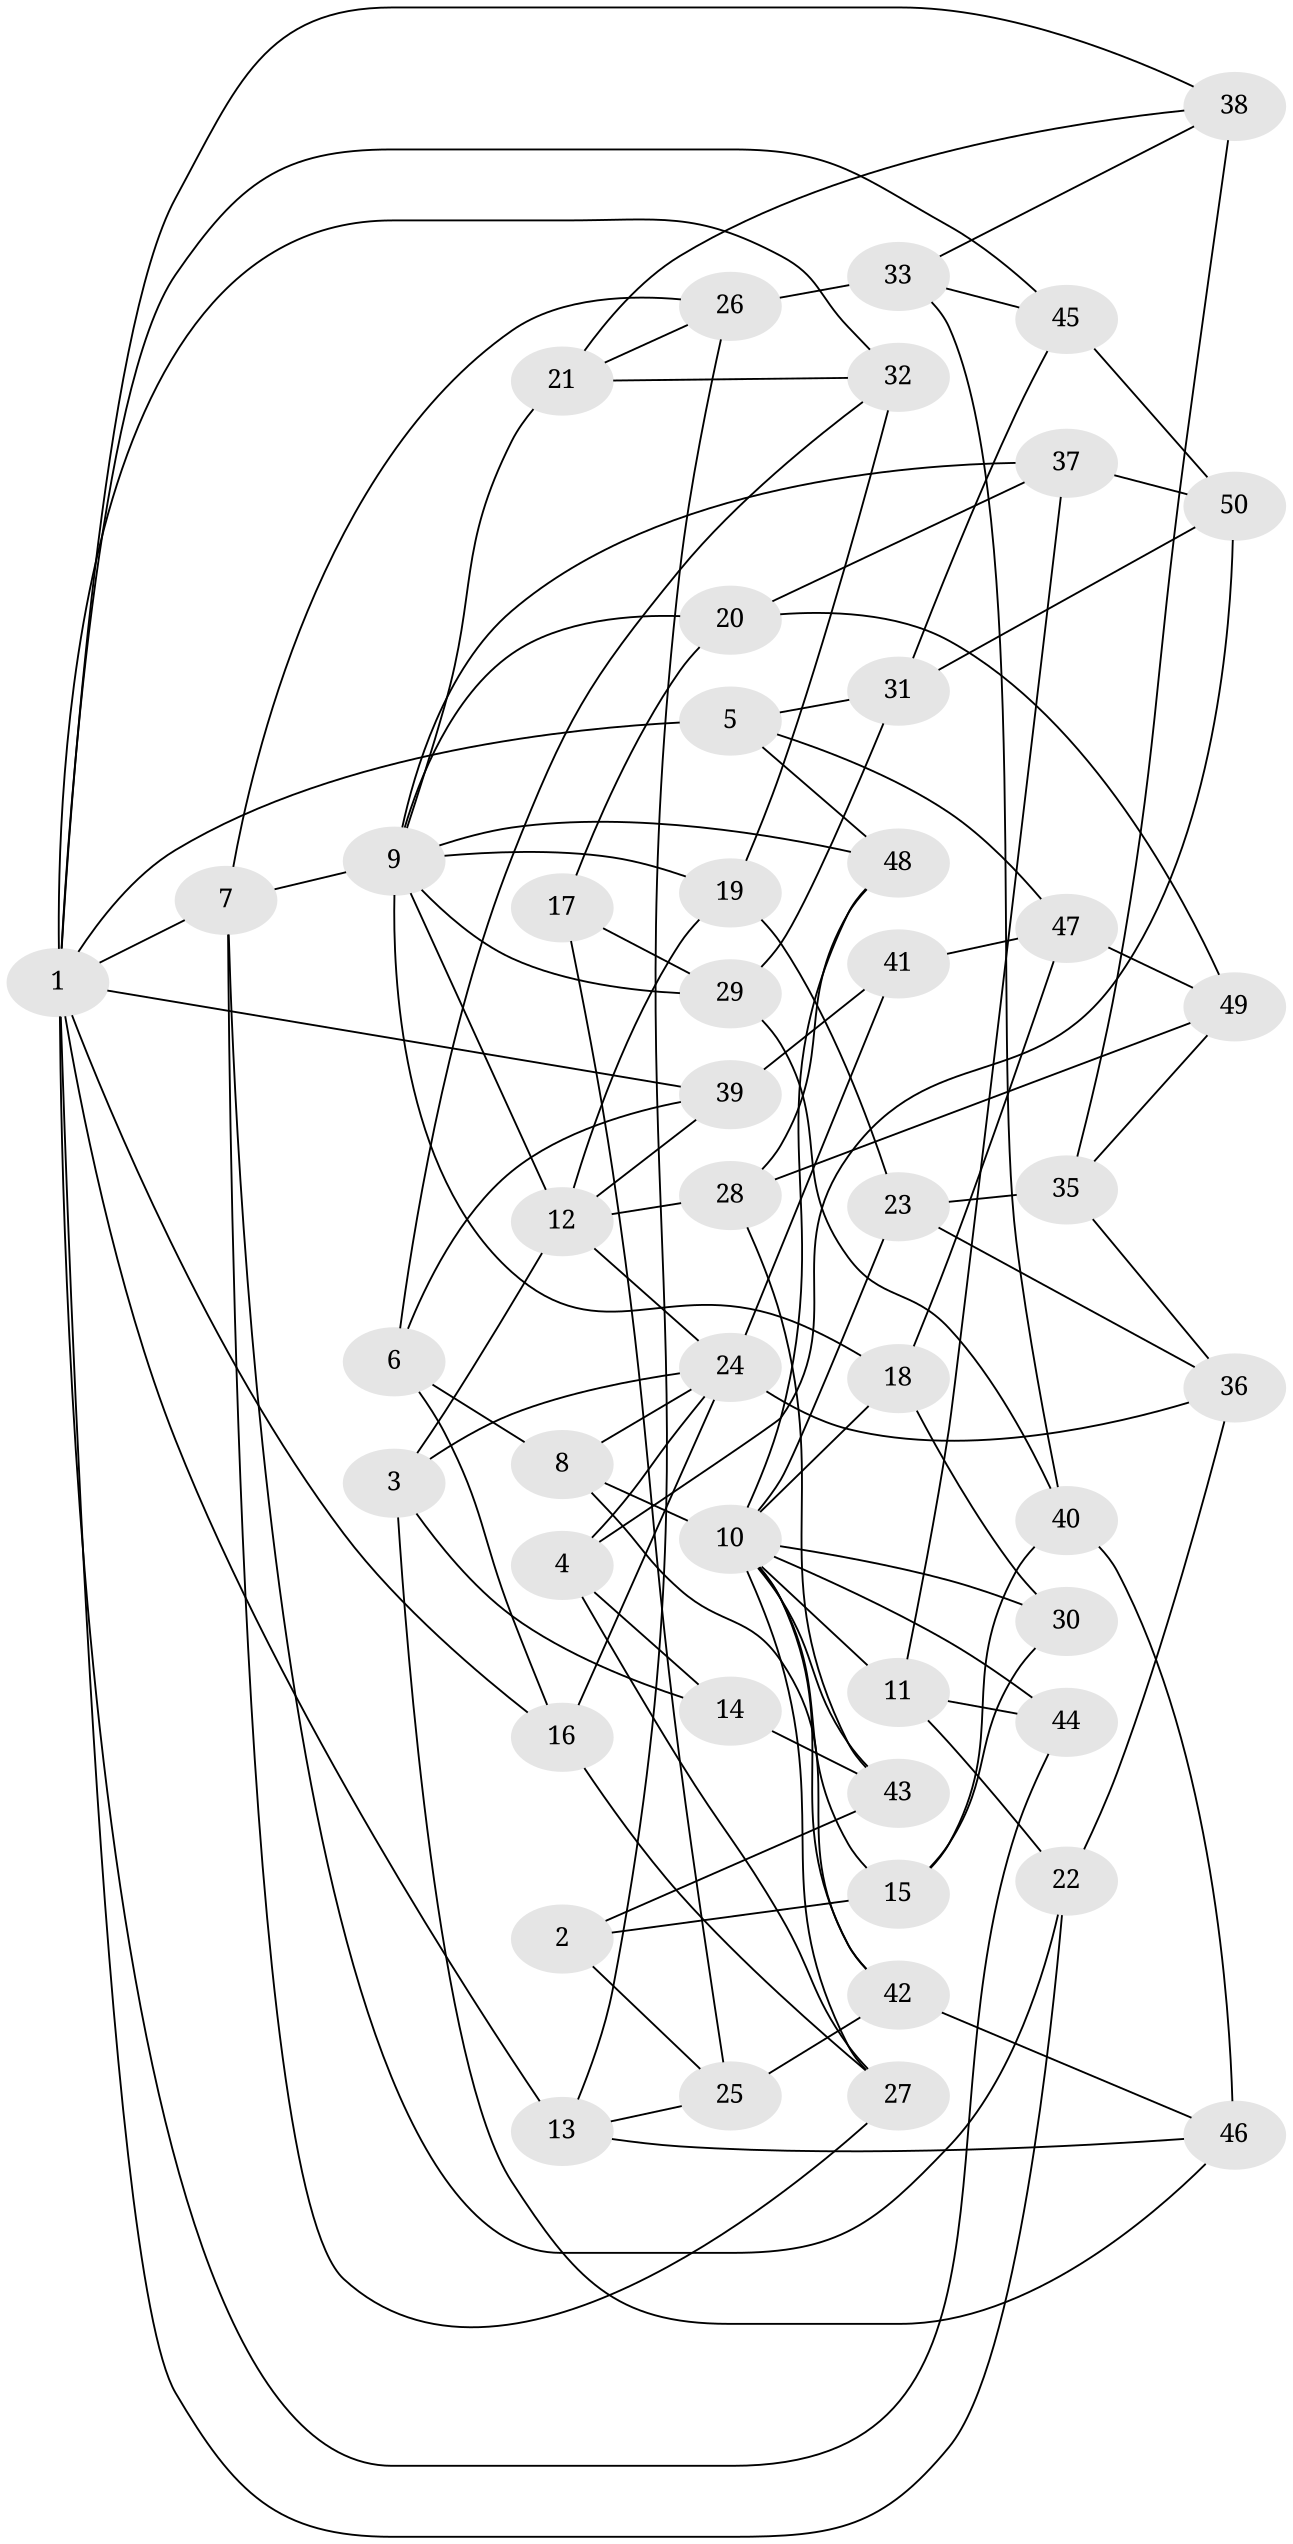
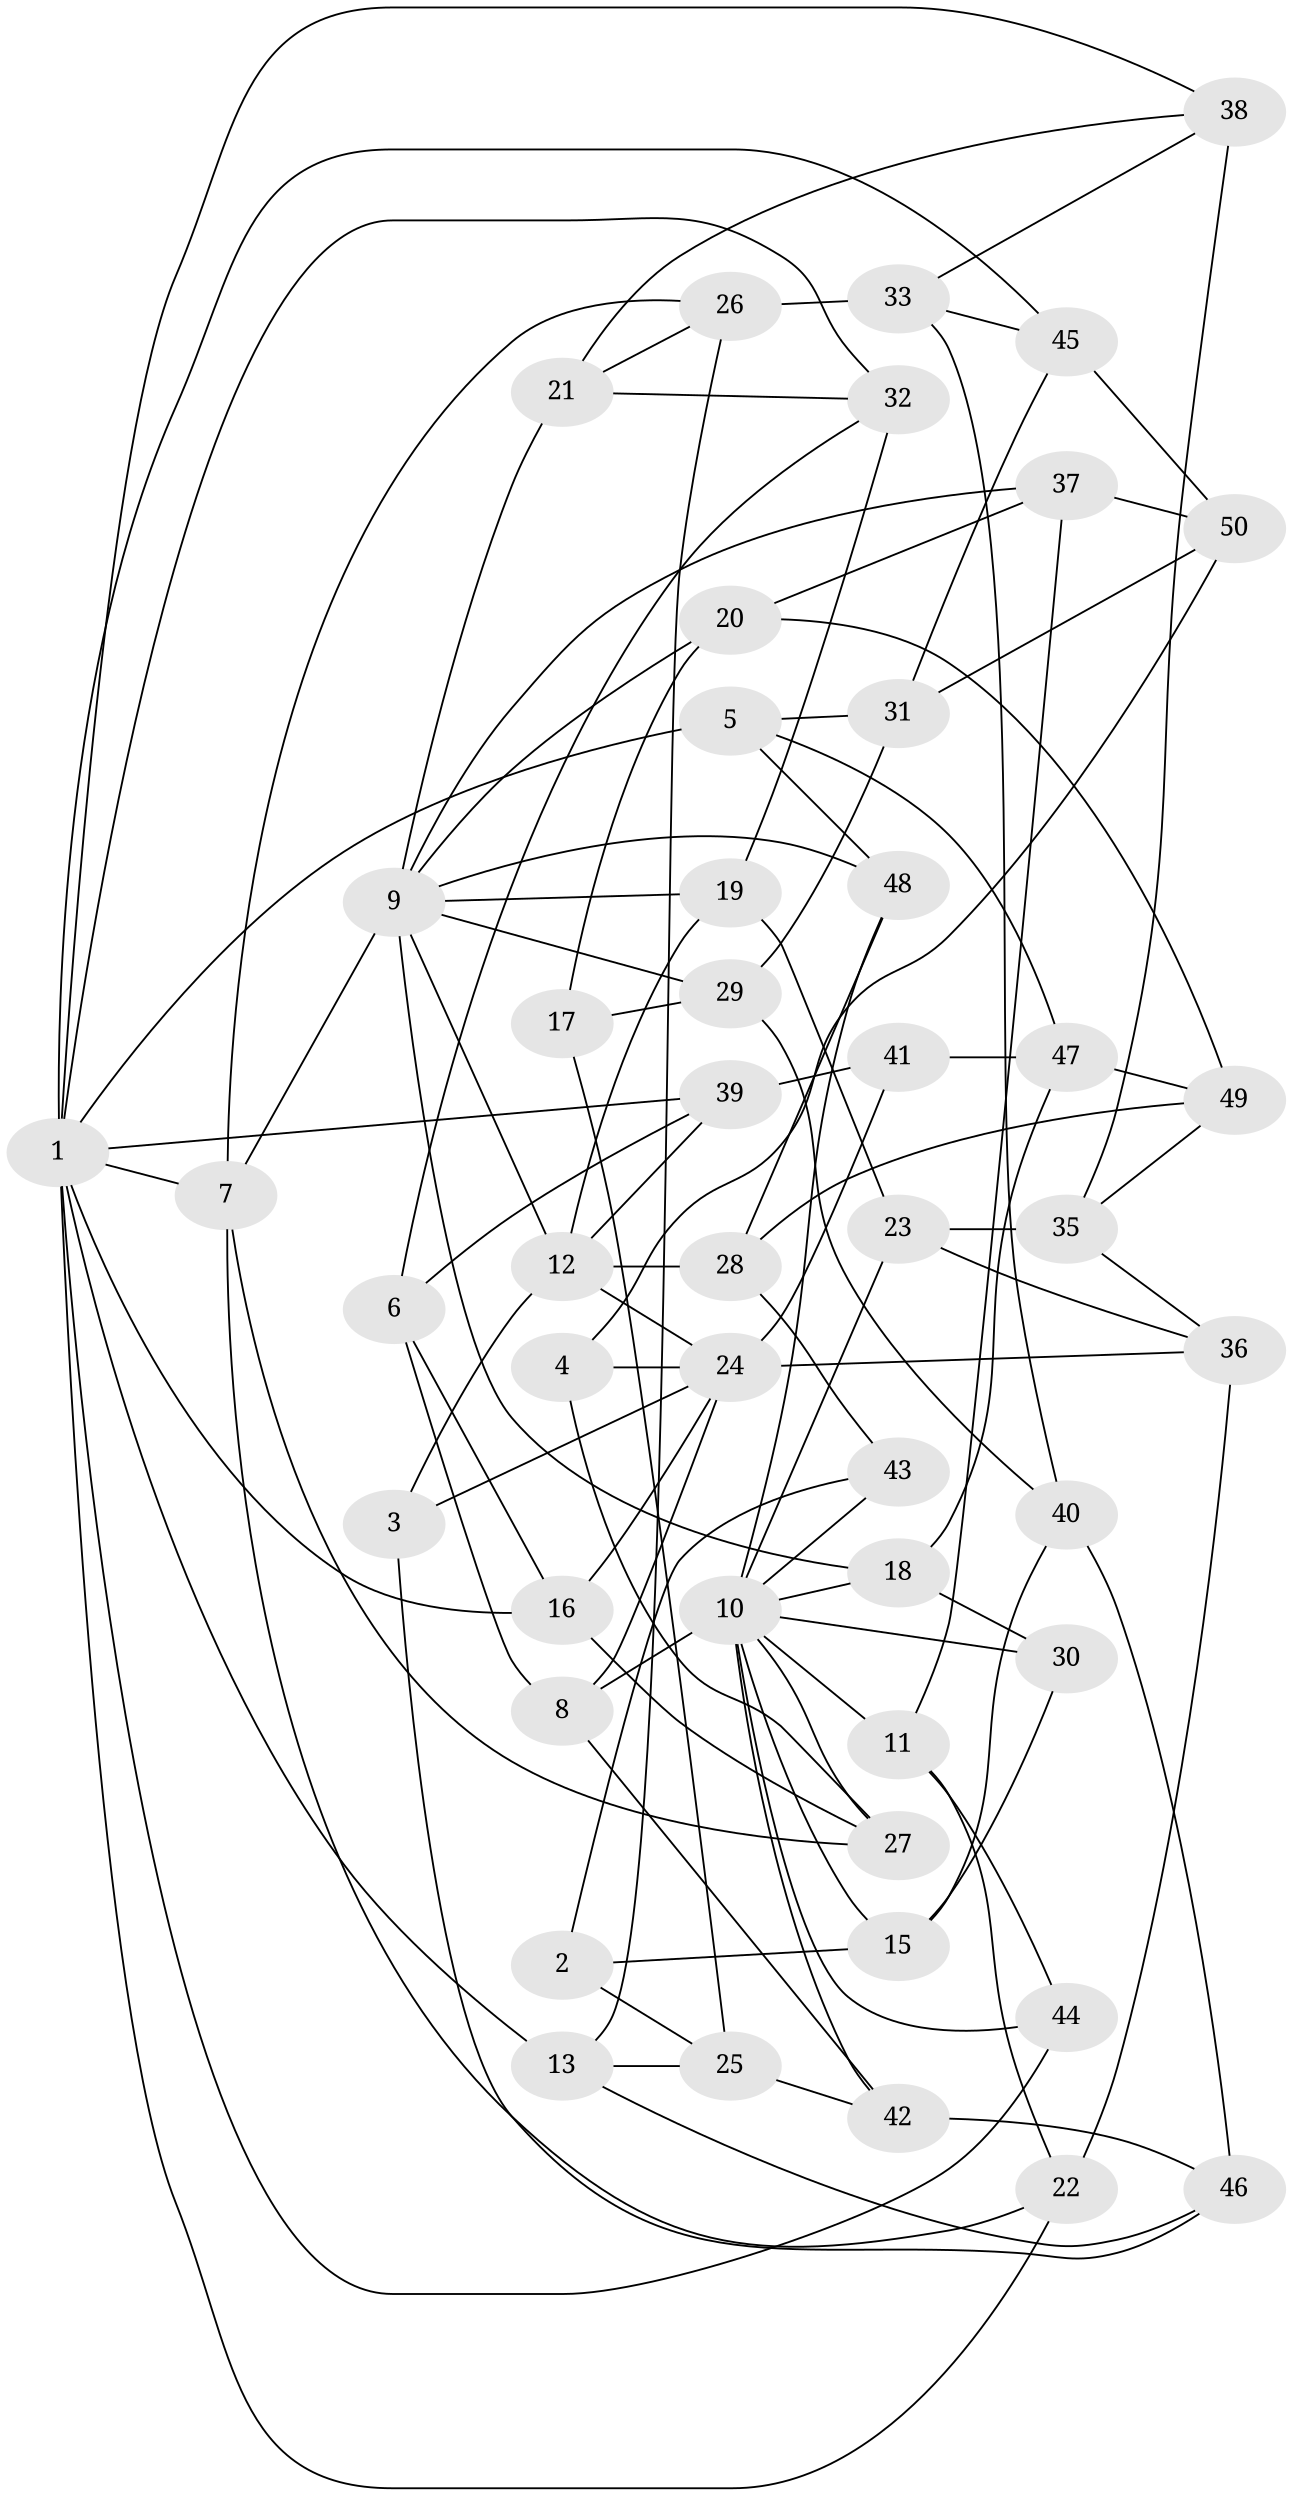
(730, 1711) -> none
